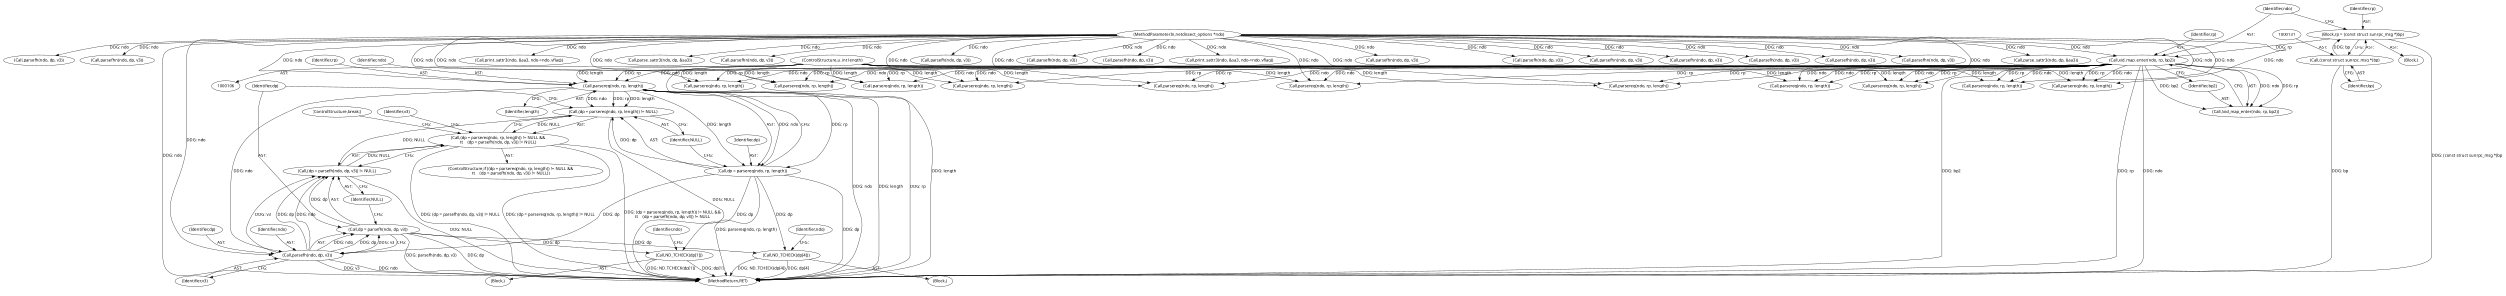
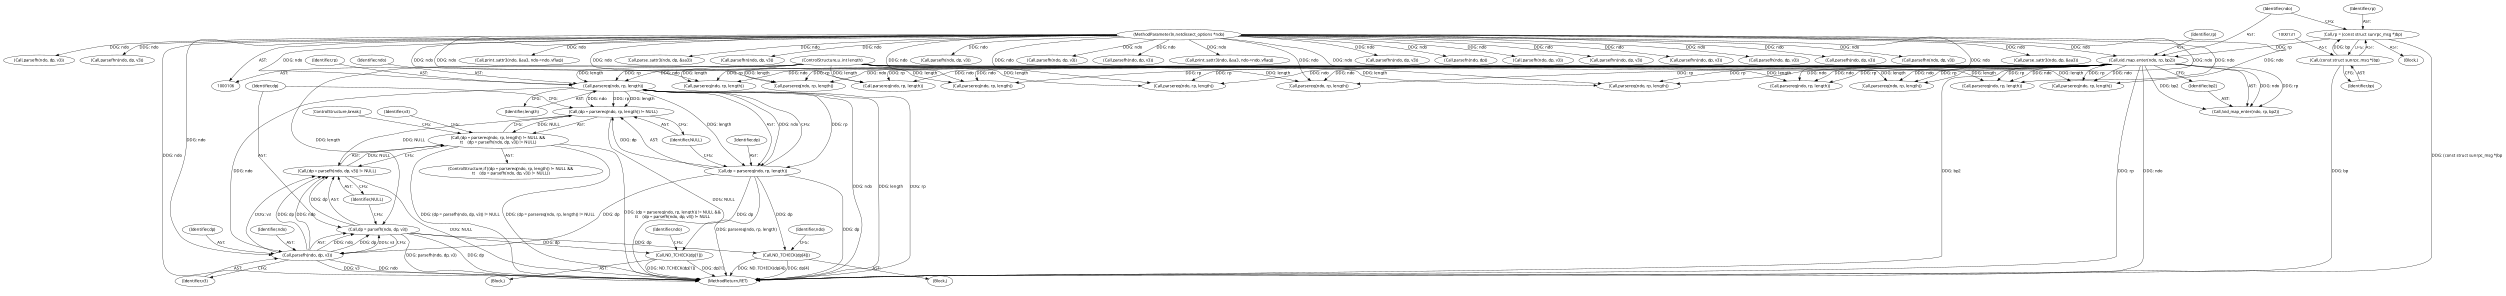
(2363, 35) -> (2363, 35)
none -> (669, 38)
none -> (1466, 60)
(2215, 75) -> none
(915, 108) -> (371, 73)
